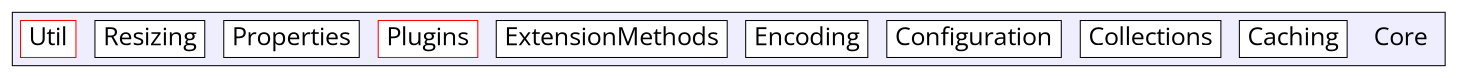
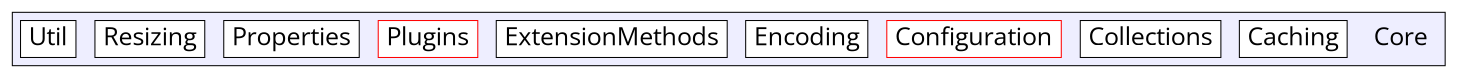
(48, 39) -> (48, 39)
(974, 39) -> (974, 39)
